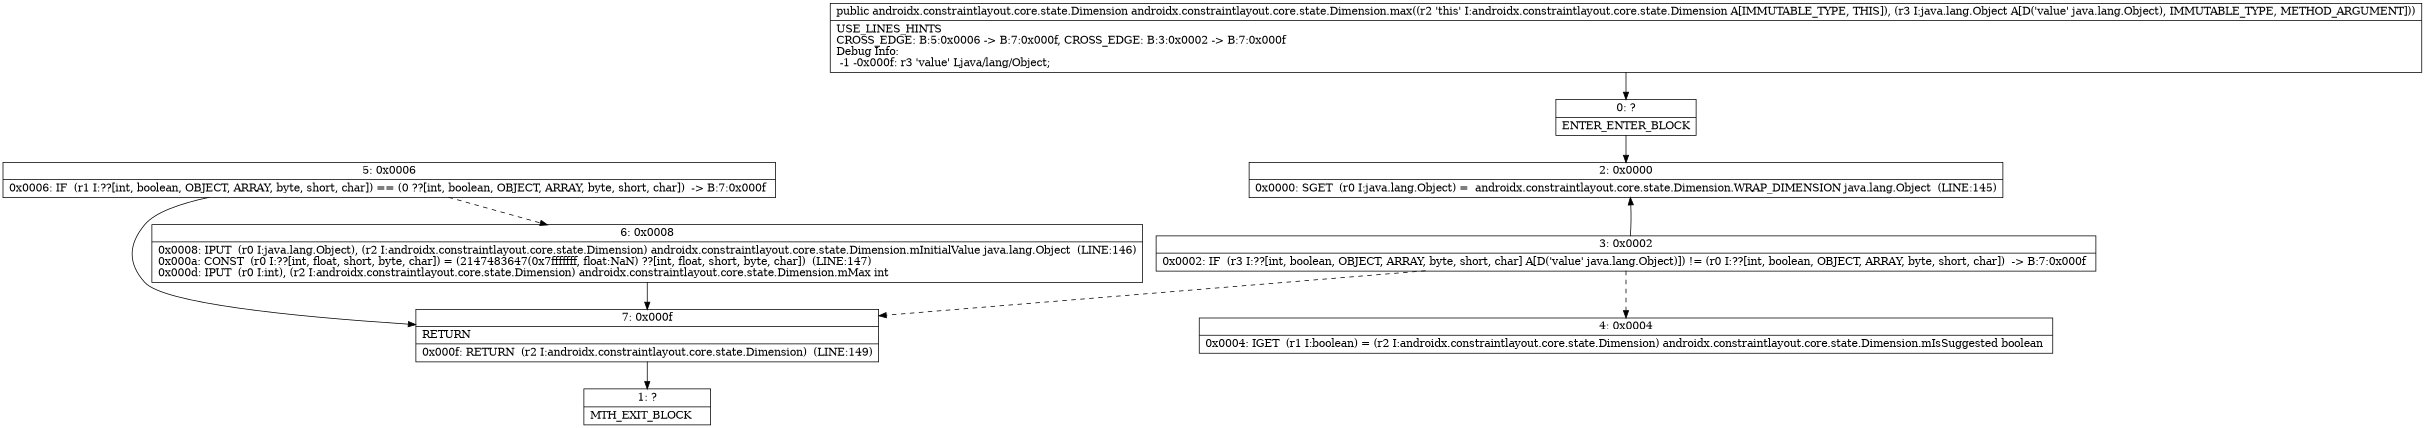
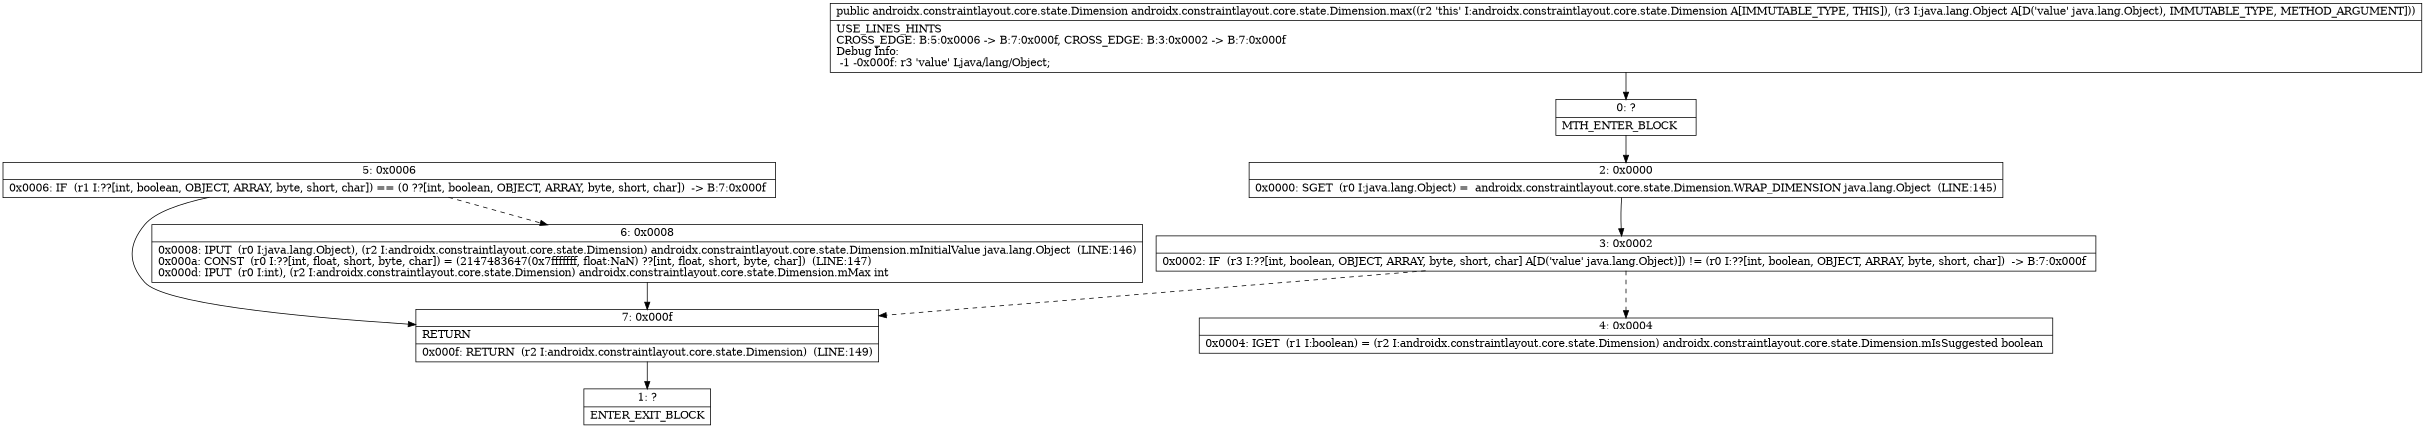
(1626, 126) -> (1620, 126)
(1631, 221) -> (1621, 213)
(641, 416) -> (647, 416)
